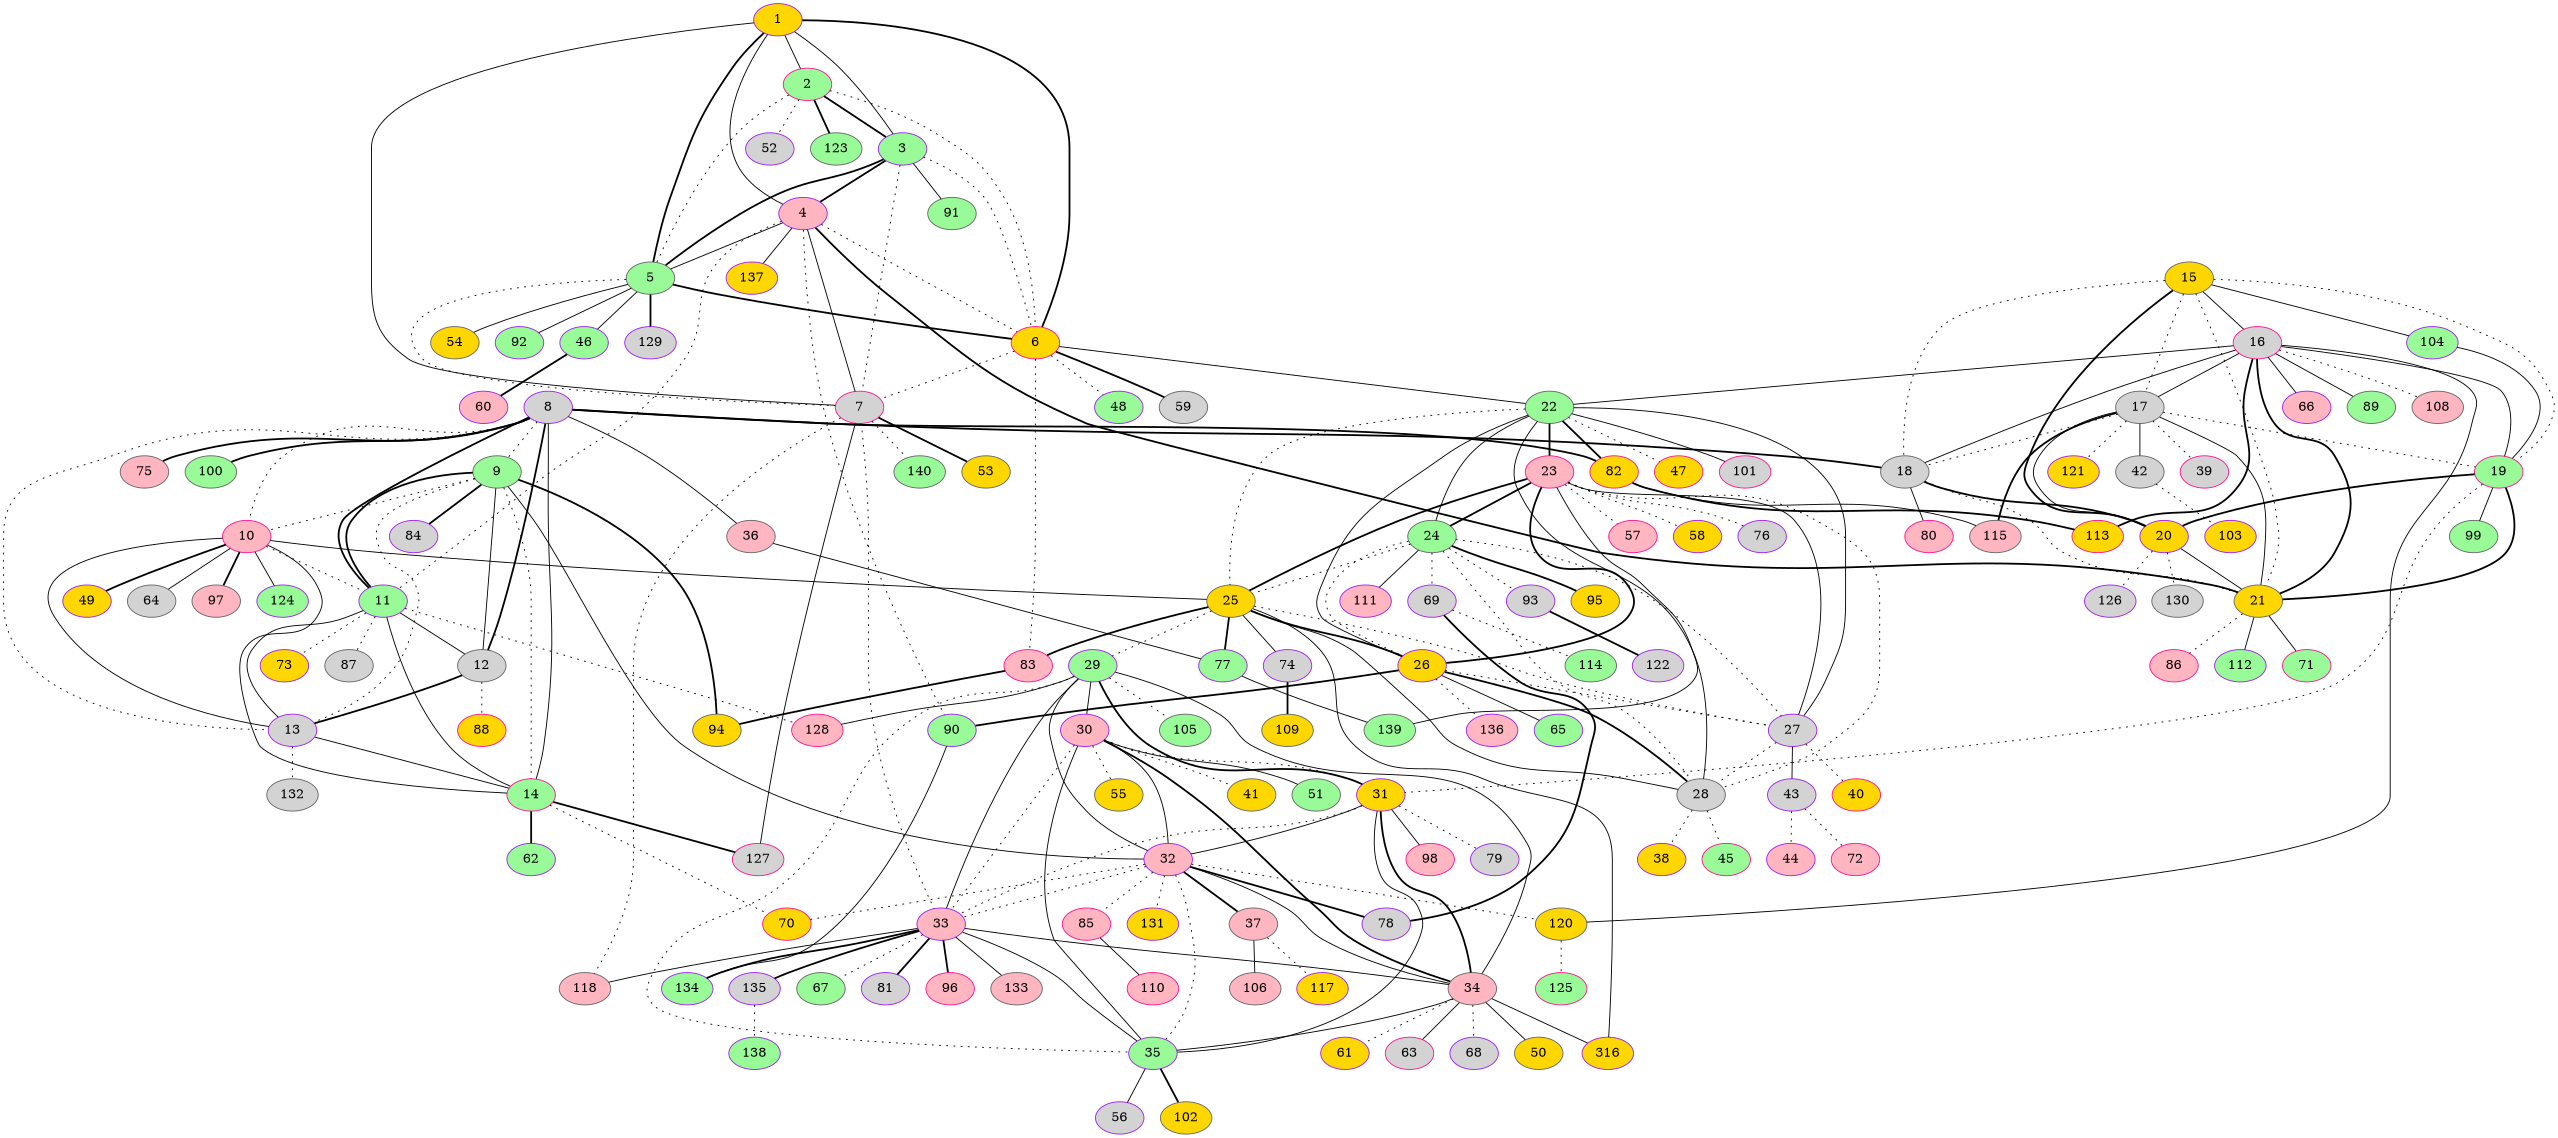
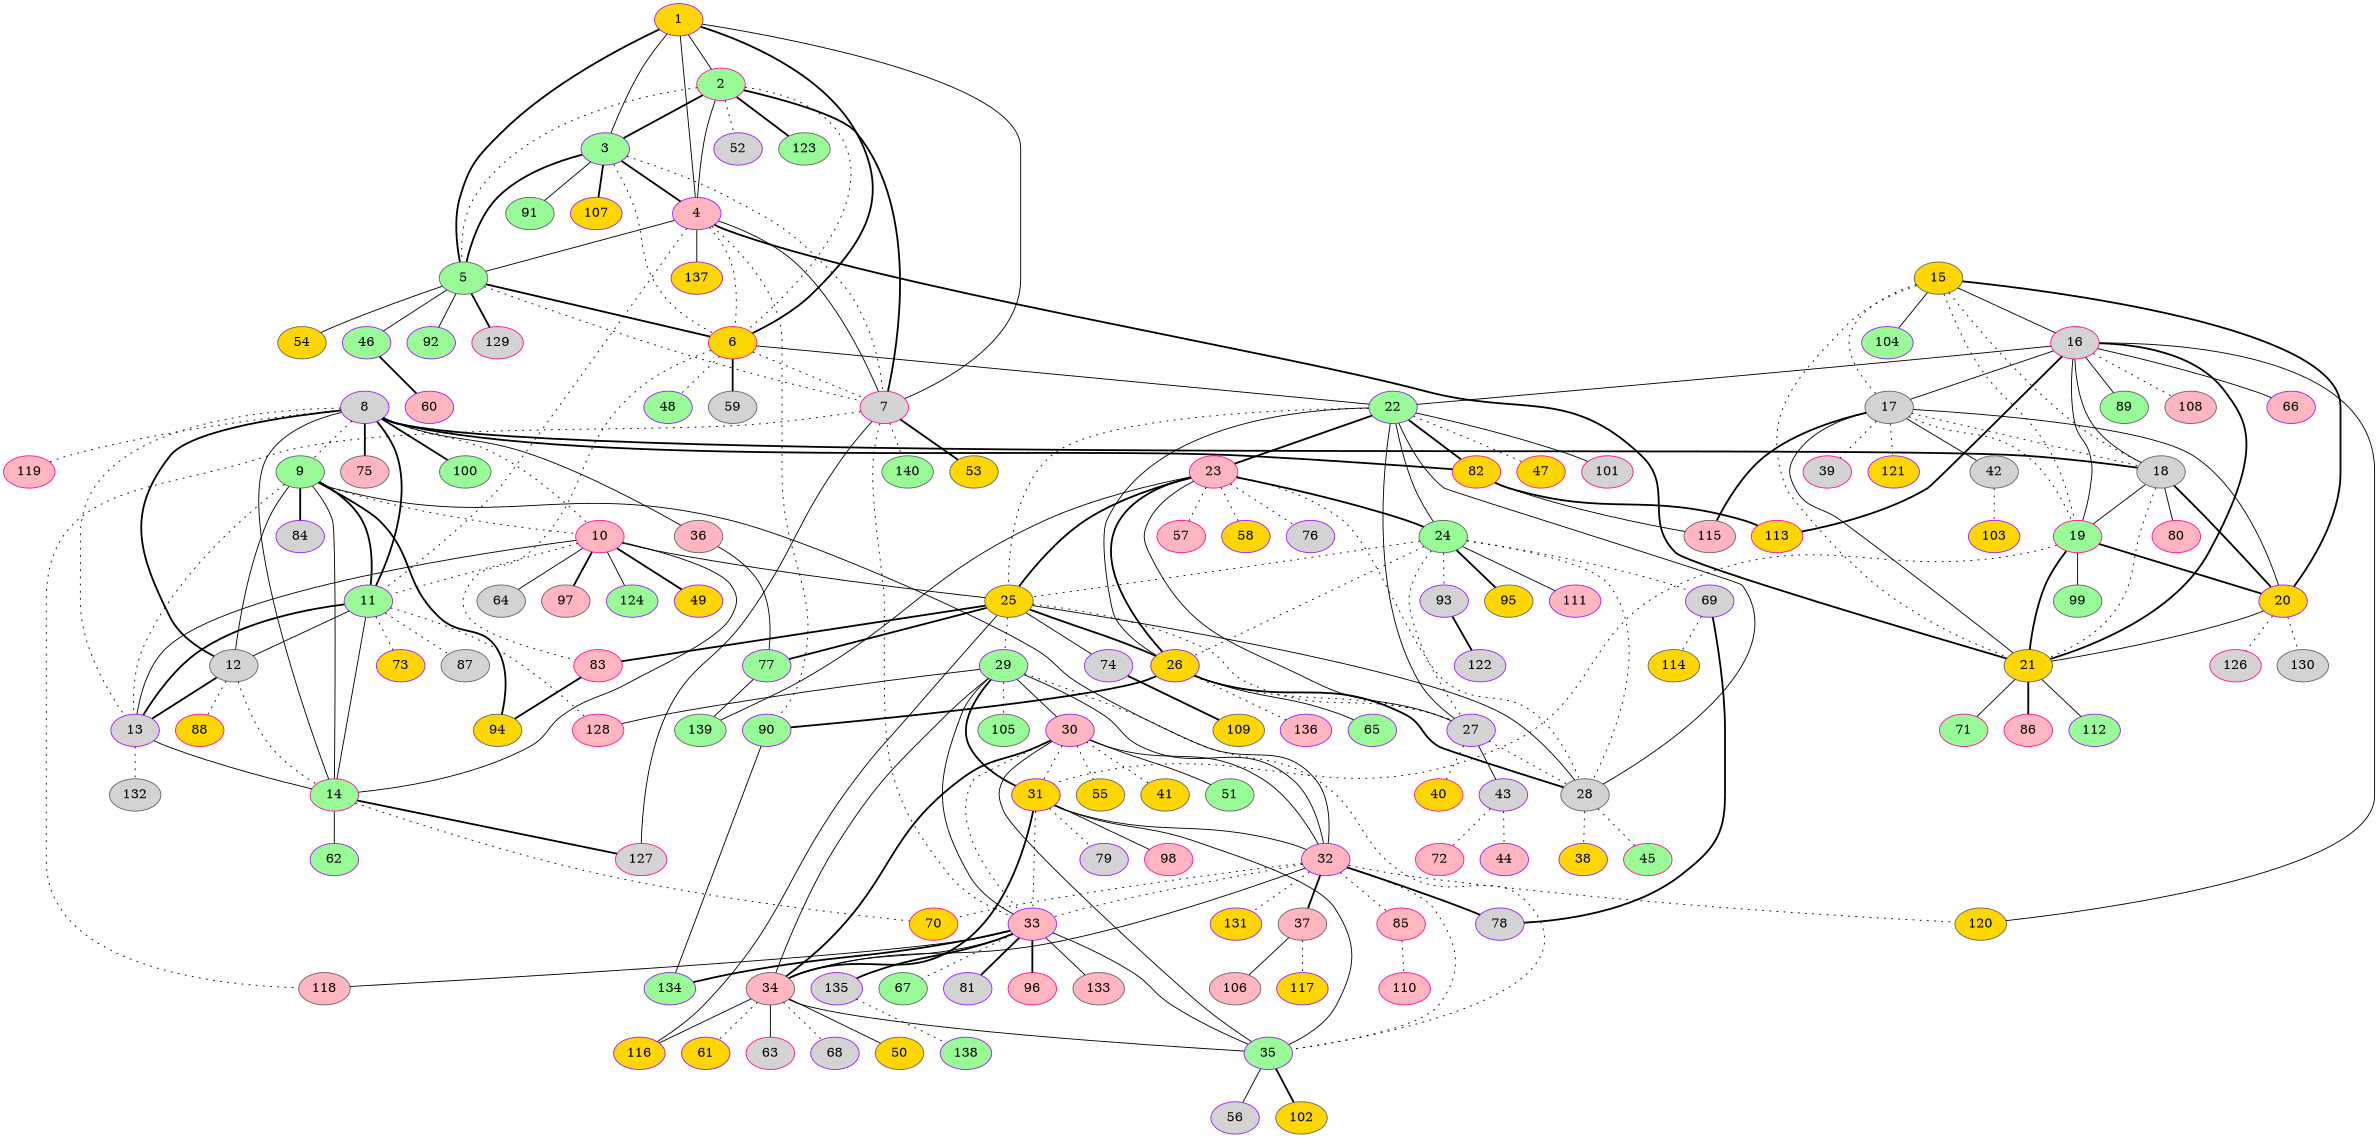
none -> (703, 148)
none -> (889, 198)
none -> (596, 214)
(650, 343) -> (498, 343)
(2531, 385) -> (2119, 504)
(1550, 407) -> (1393, 407)
none -> (29, 472)
(2110, 601) -> (2236, 666)
(531, 631) -> (335, 630)
(2216, 634) -> (2028, 698)
(256, 645) -> (229, 635)
(1591, 666) -> (1674, 666)
none -> (267, 741)
(531, 827) -> (334, 827)
(1120, 956) -> (1403, 957)
(1561, 989) -> none
(1608, 1053) -> (639, 1053)
